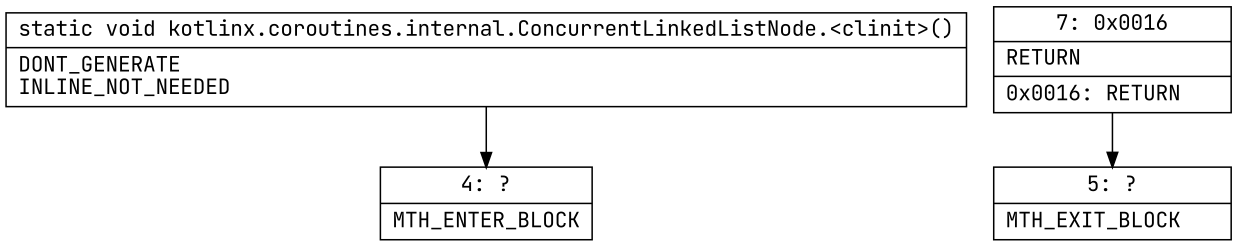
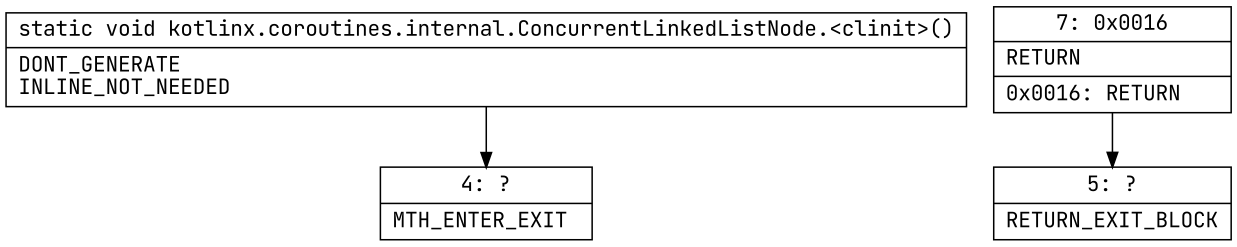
(486, 221) -> (480, 221)
(1094, 221) -> (1112, 221)
